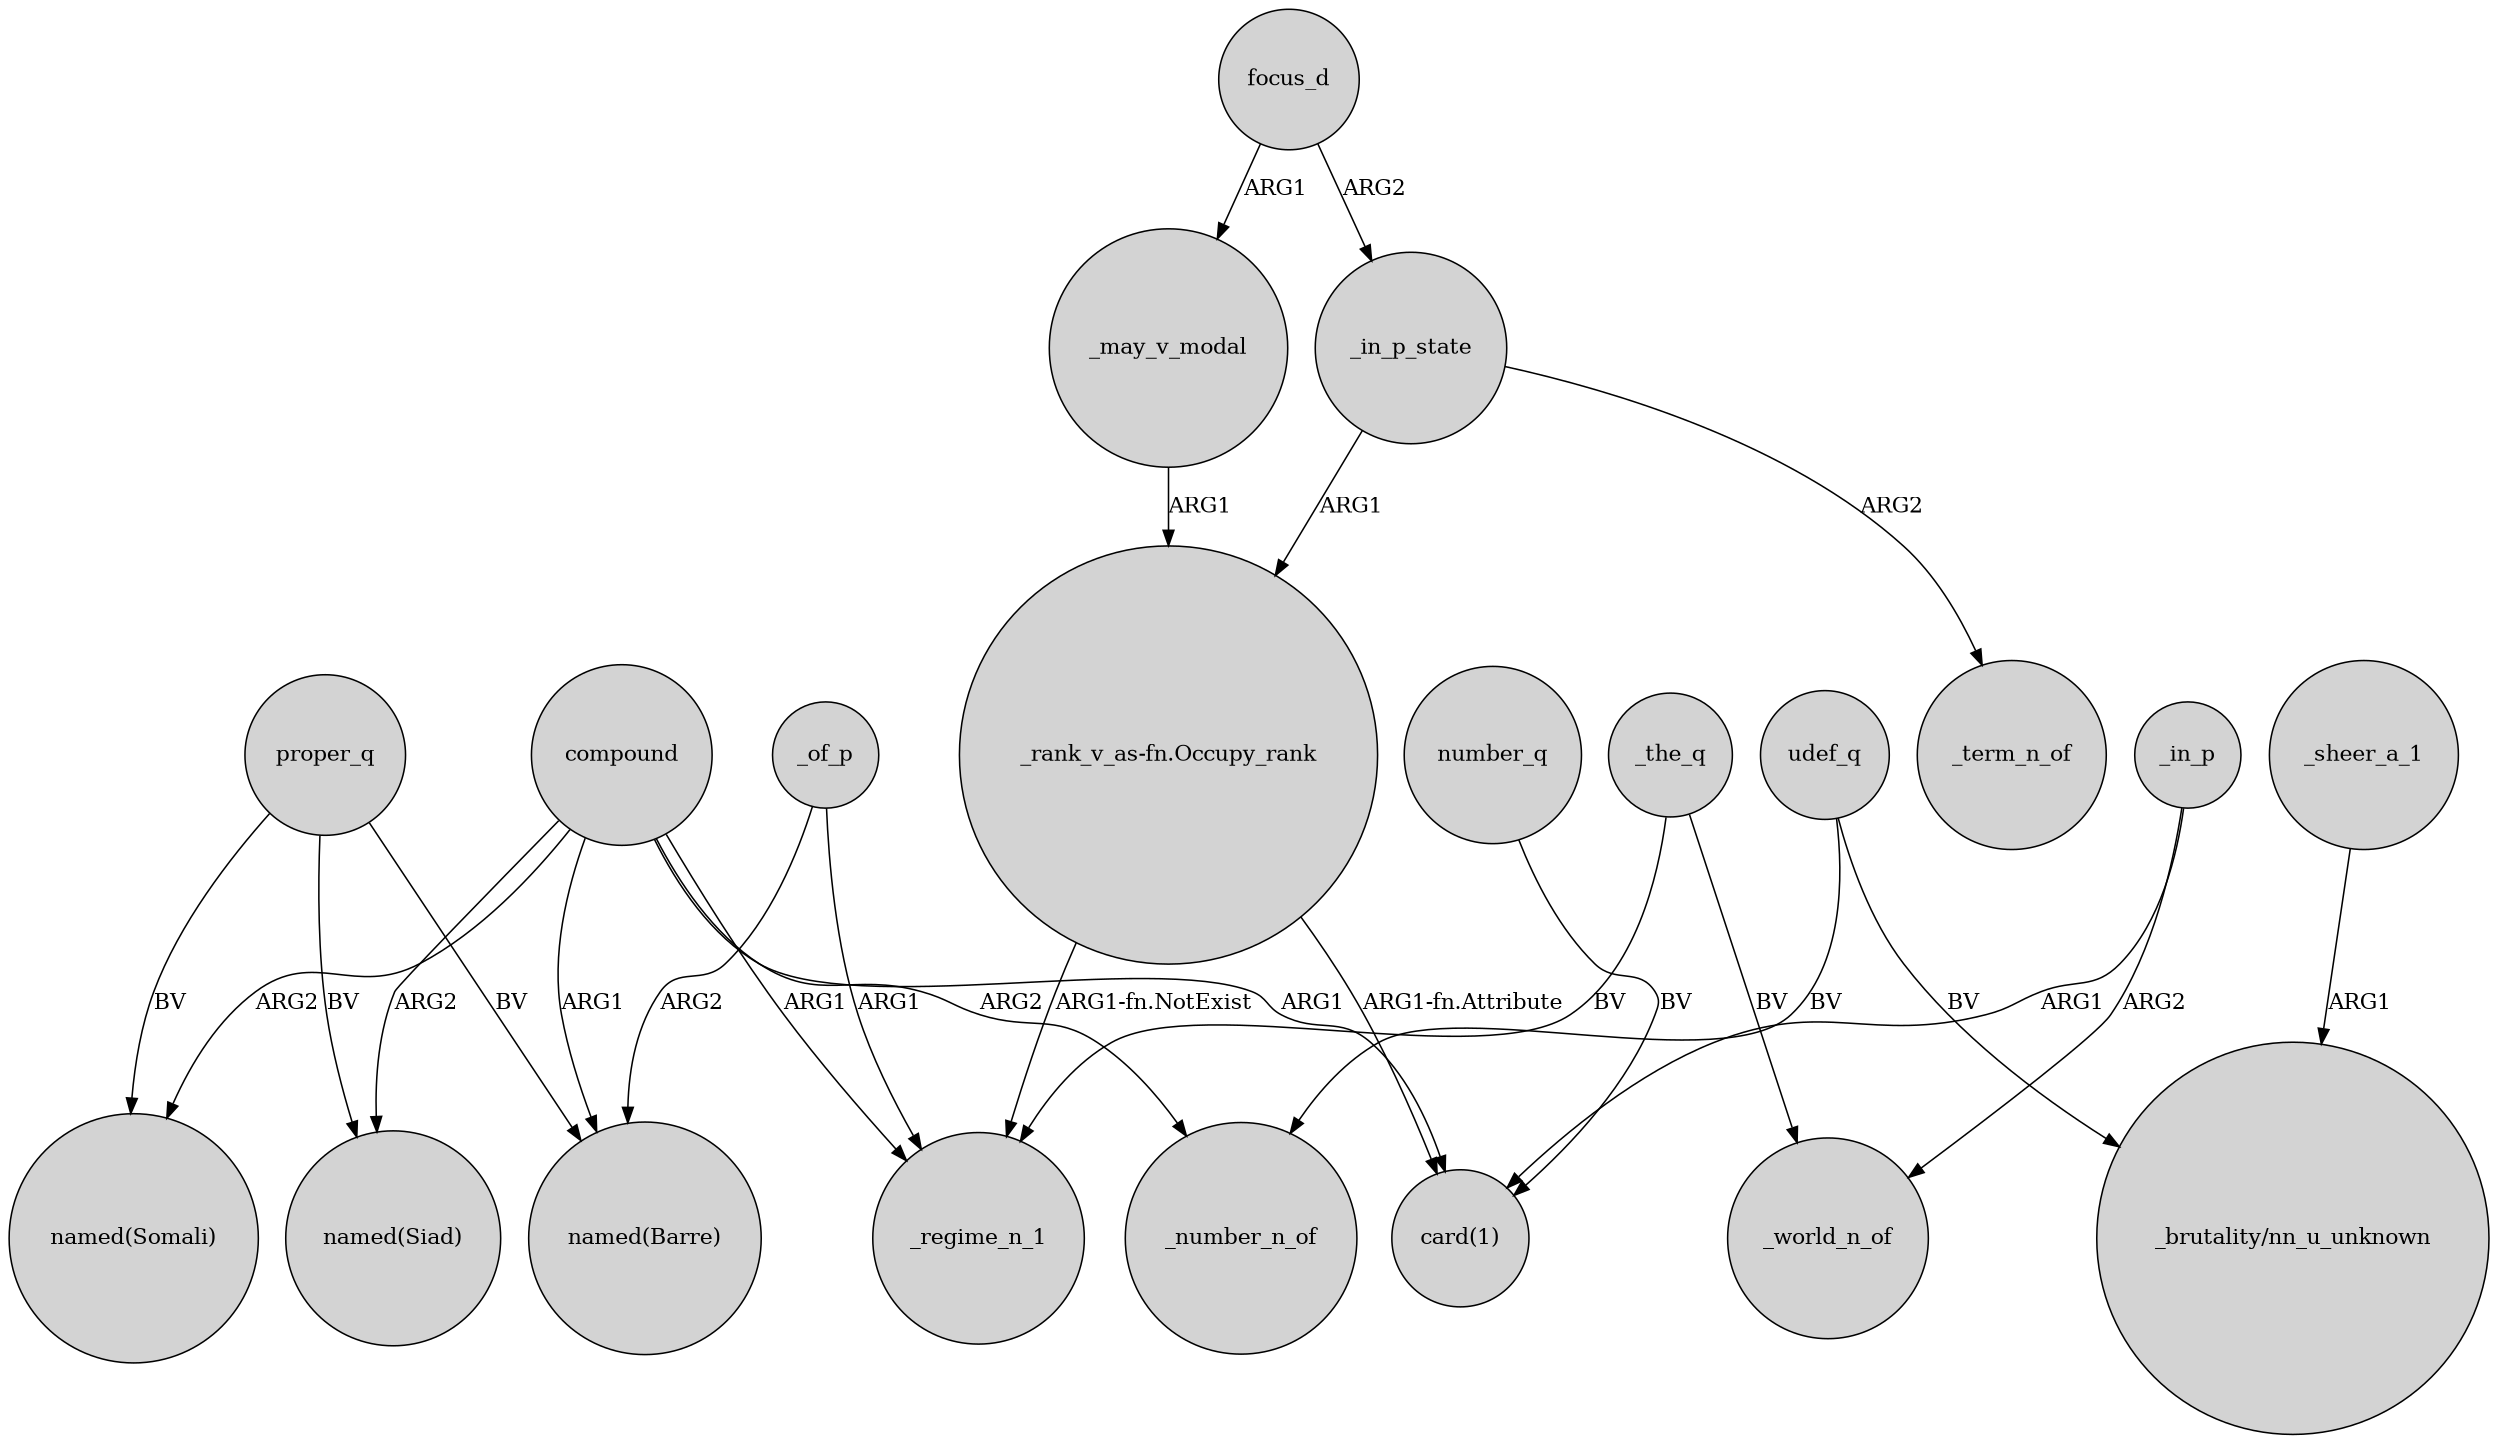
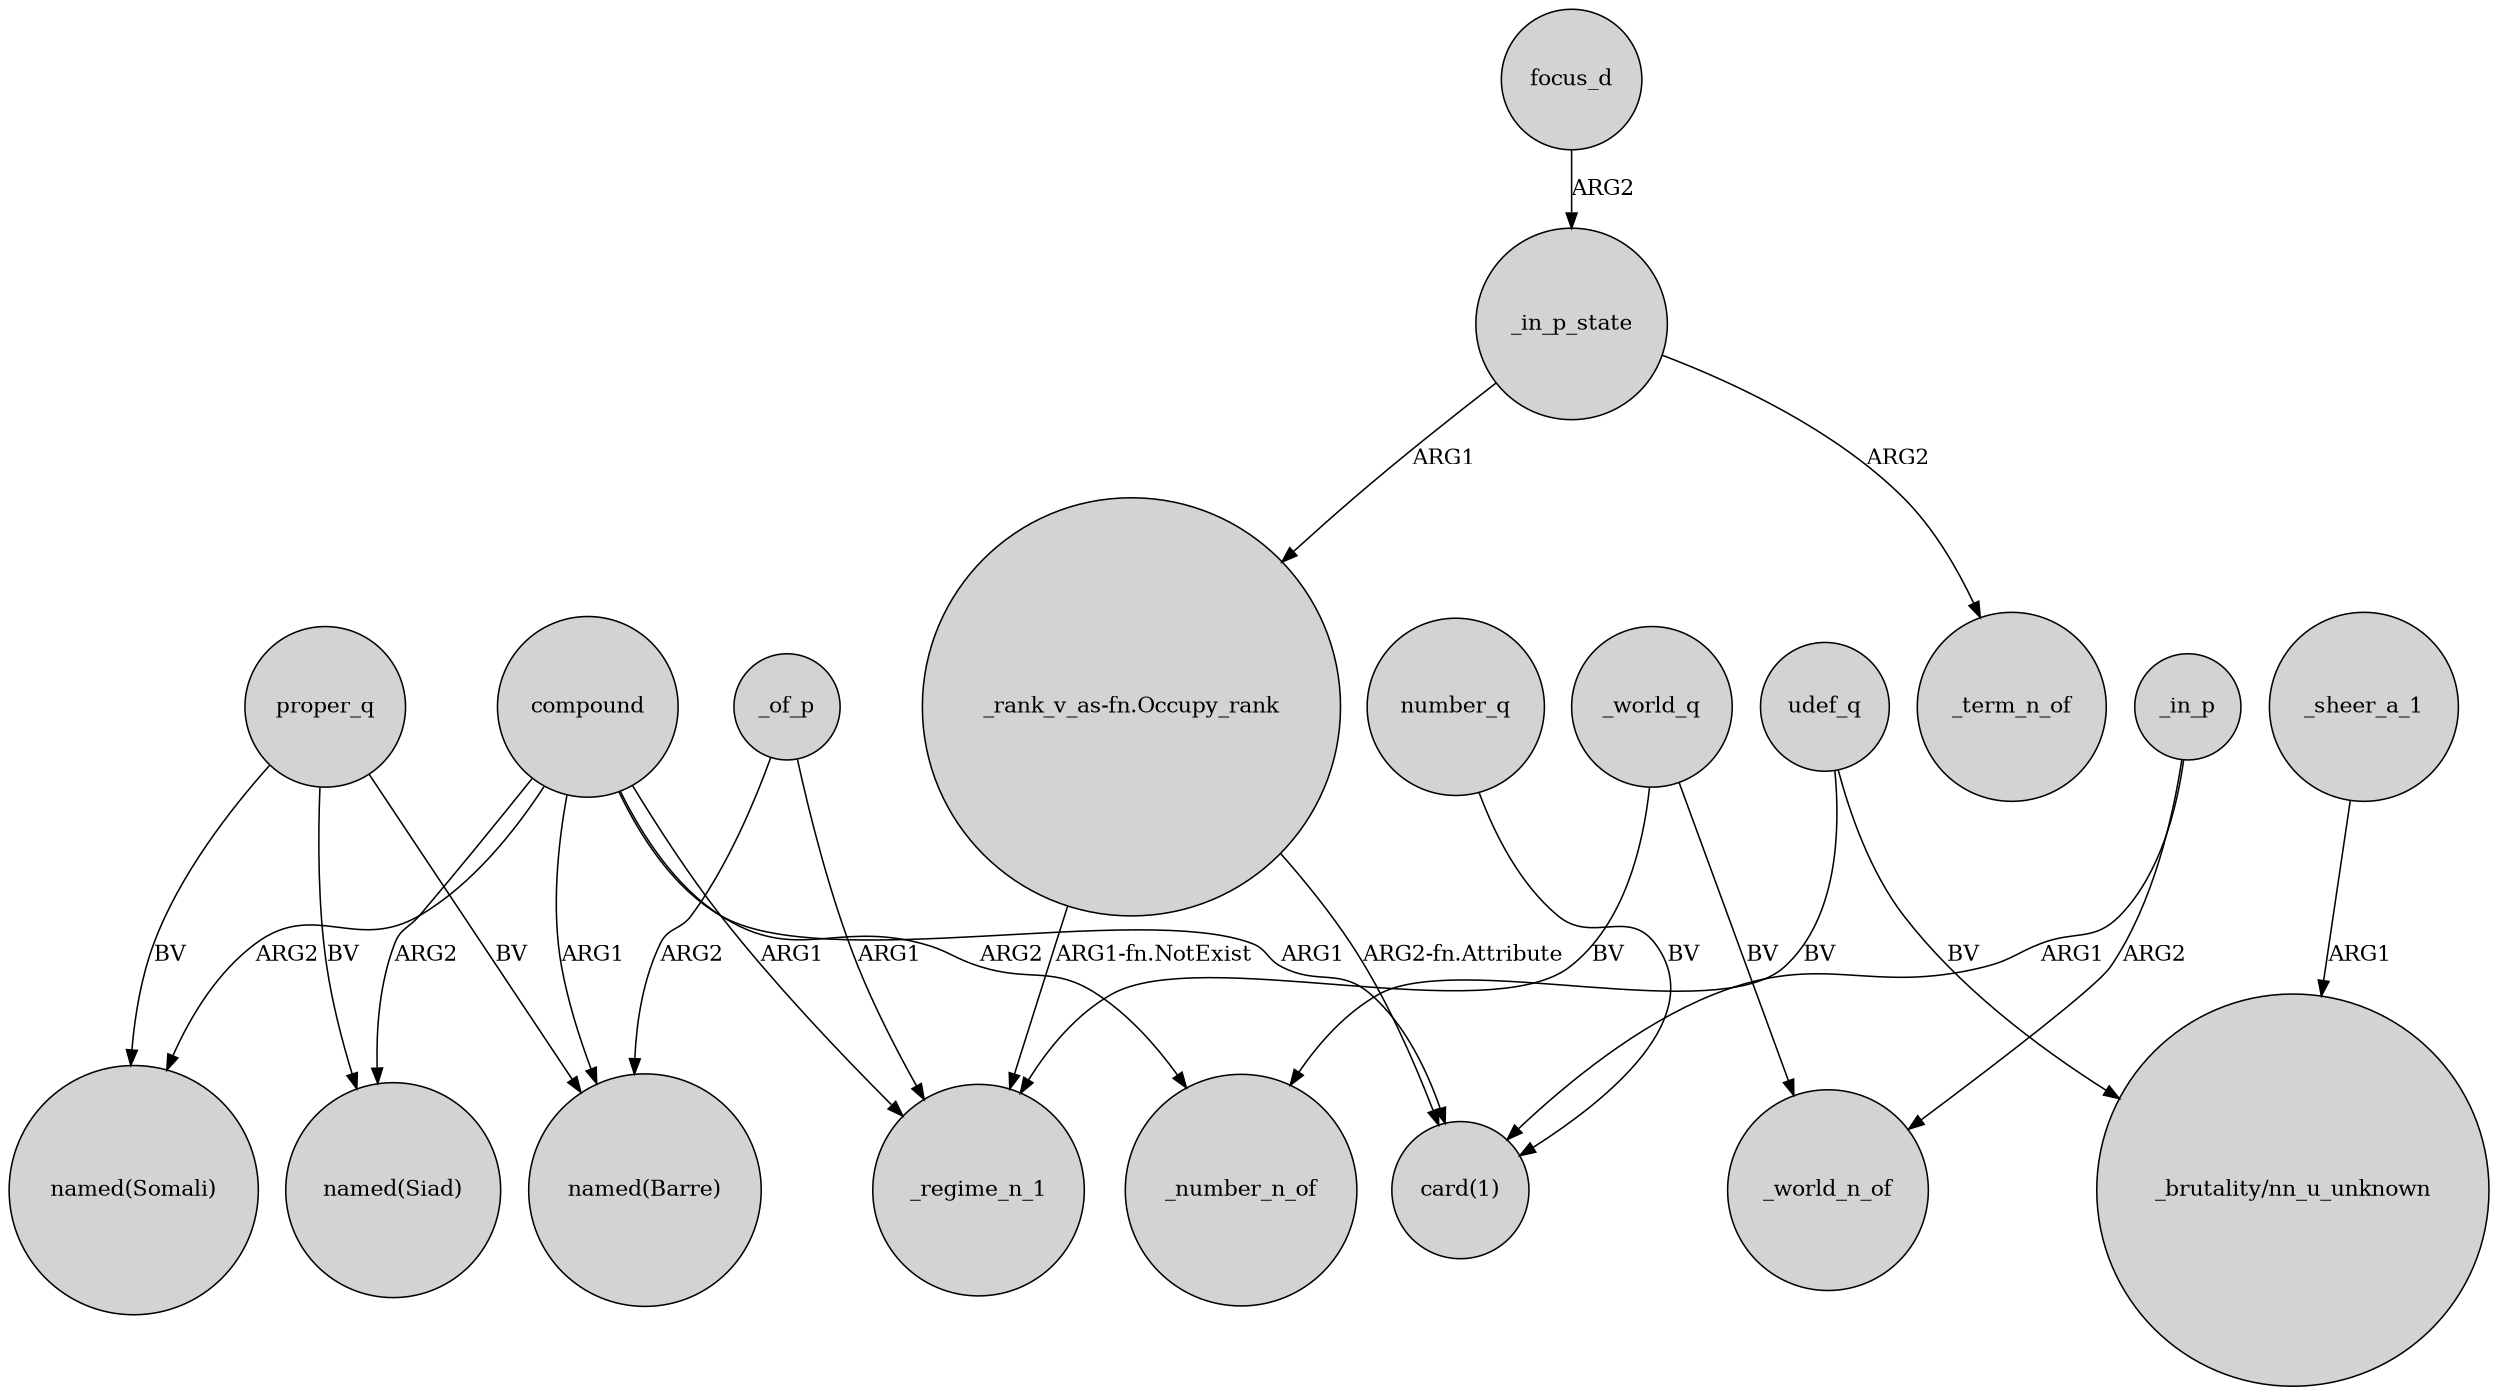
(1169, 348) -> none
(1670, 755) -> (1652, 707)
(1464, 1003) -> (1464, 955)
